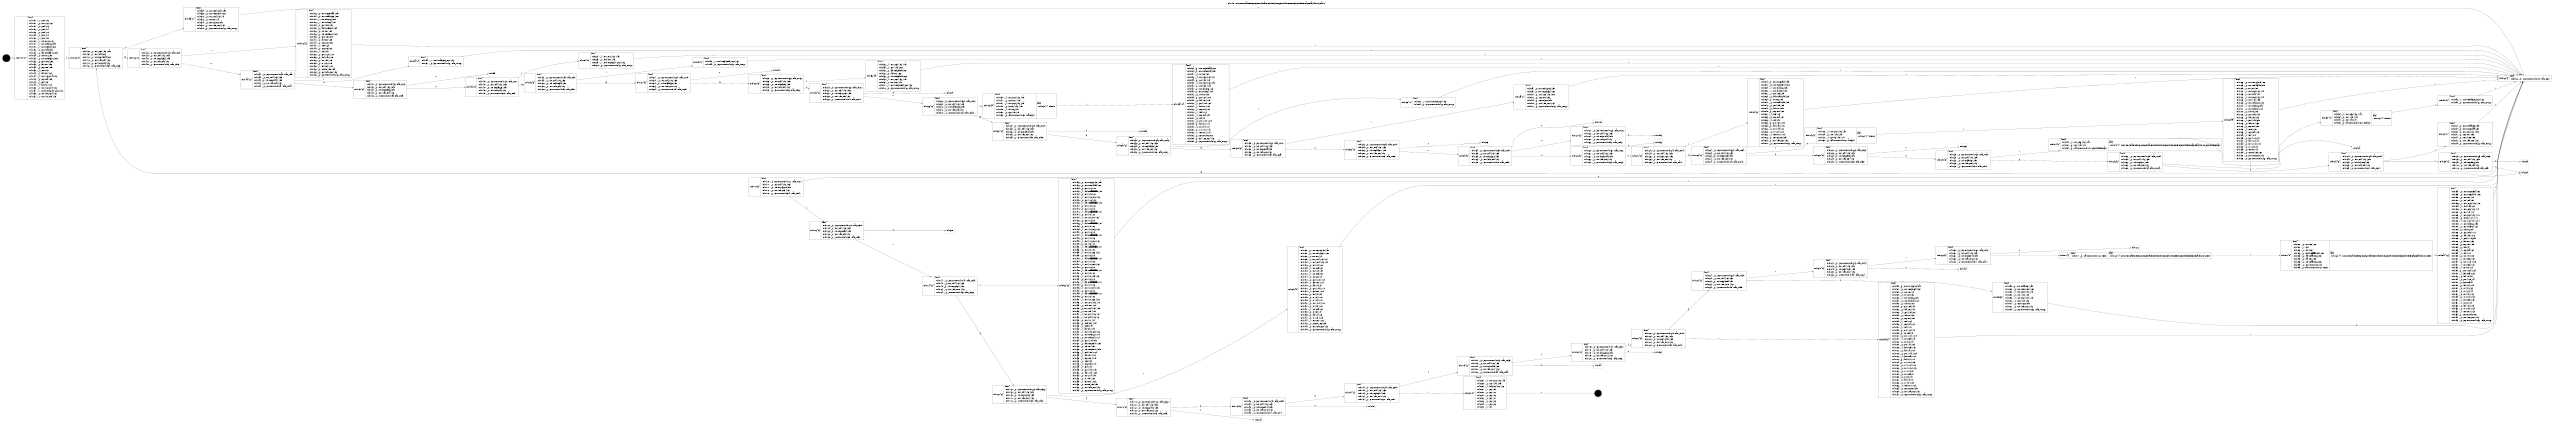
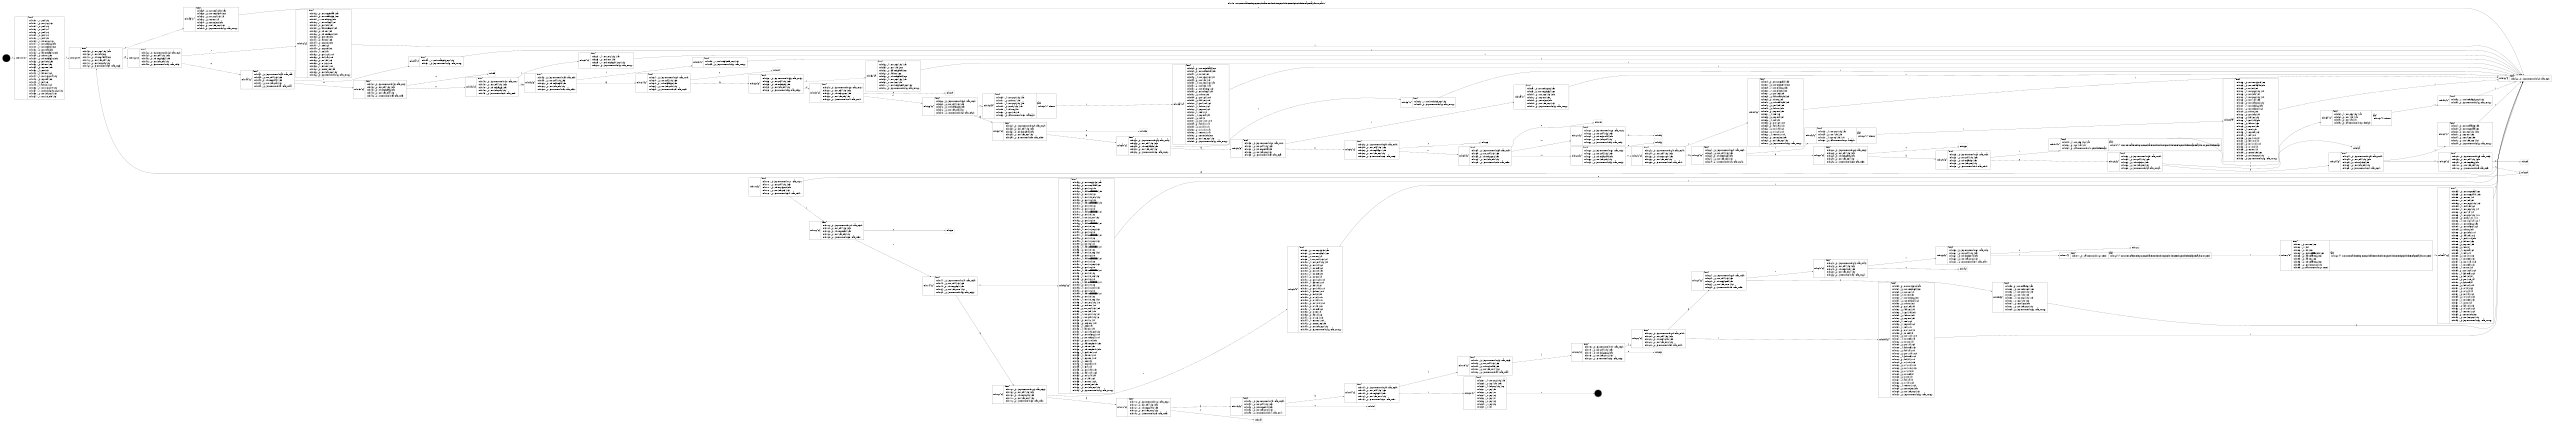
(1598, 366) -> none
